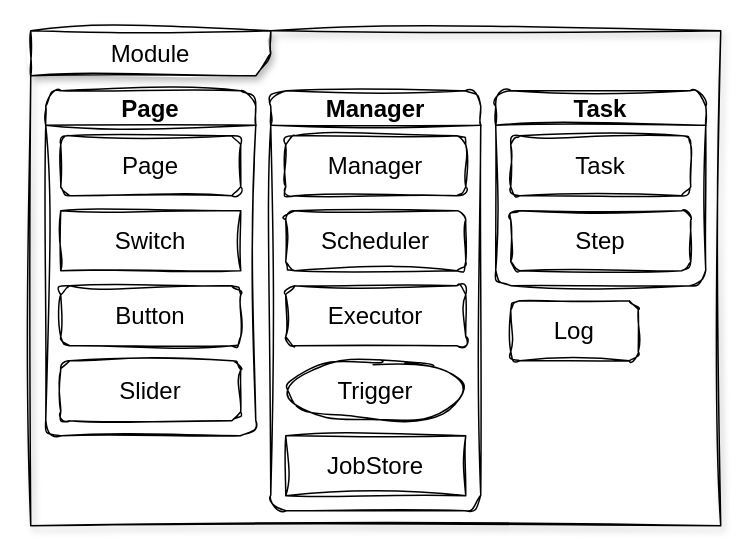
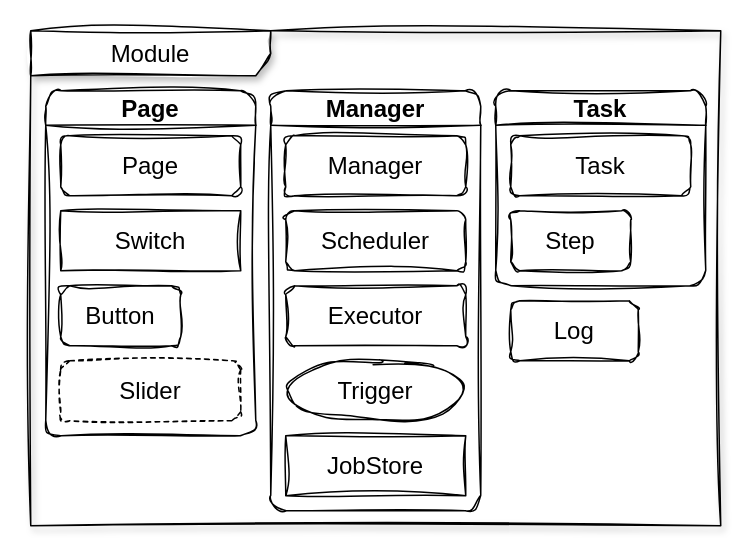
(601, 241) -> (571, 241)
(151, 316) -> (121, 316)
(151, 391) -> (151, 391)
